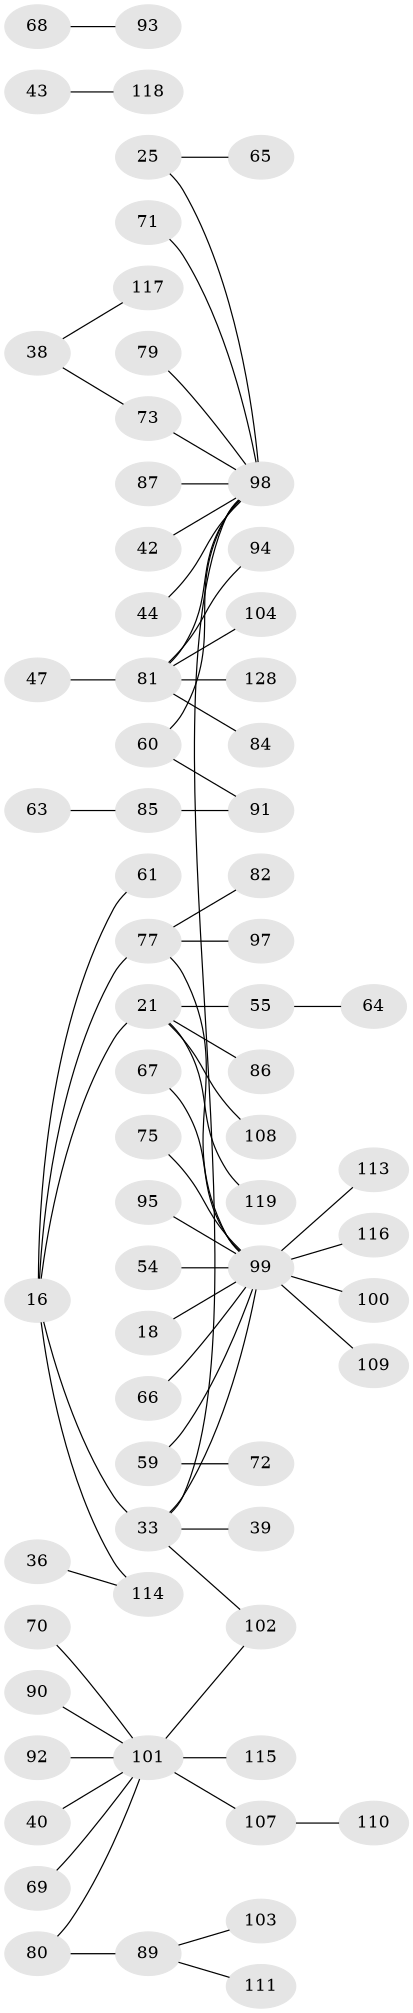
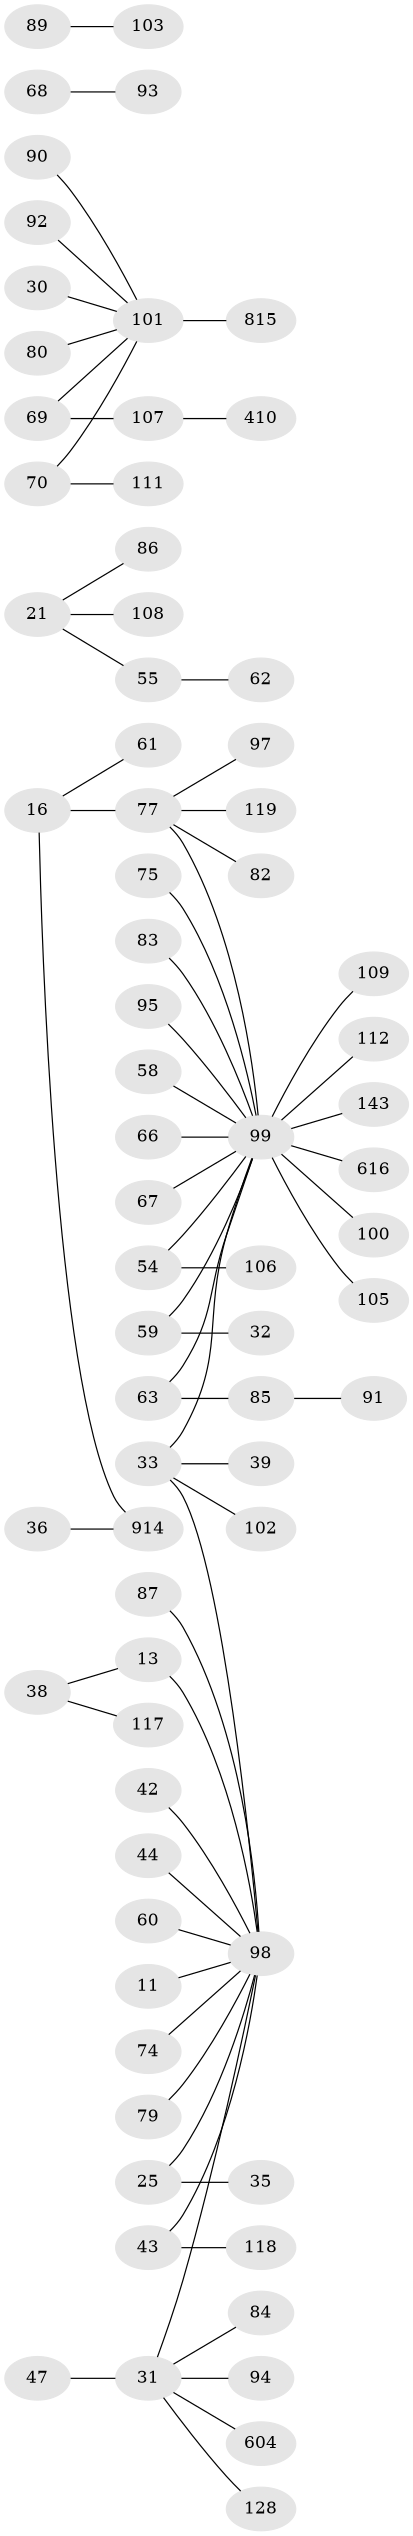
(261, 157) -> (261, 2182)
(148, 223) -> (148, 1986)
(148, 419) -> (148, 1660)
(261, 615) -> (261, 2444)
(148, 680) -> (148, 2378)
(205, 778) -> none
none -> (148, 941)
(374, 1006) -> (261, 680)
none -> (374, 1039)
(205, 1104) -> (204, 811)
(69, 1145) -> none
(374, 1170) -> (374, 1104)
(374, 1235) -> (374, 1170)
none -> (261, 1268)
none -> (374, 1300)
none -> (205, 1320)
(148, 1333) -> (148, 1072)
(76, 1422) -> none
(261, 1464) -> (261, 1333)
(148, 1594) -> (148, 1529)
(205, 1692) -> none
(261, 1758) -> (261, 321)
(205, 1791) -> (84, 419)
(38, 1823) -> (38, 288)
(374, 1823) -> (261, 419)
(93, 1954) -> none
(204, 1970) -> (92, 484)
none -> (148, 2052)
none -> (228, 2109)
